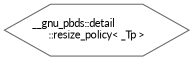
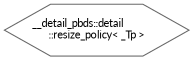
(97, 30) -> (97, 30)
